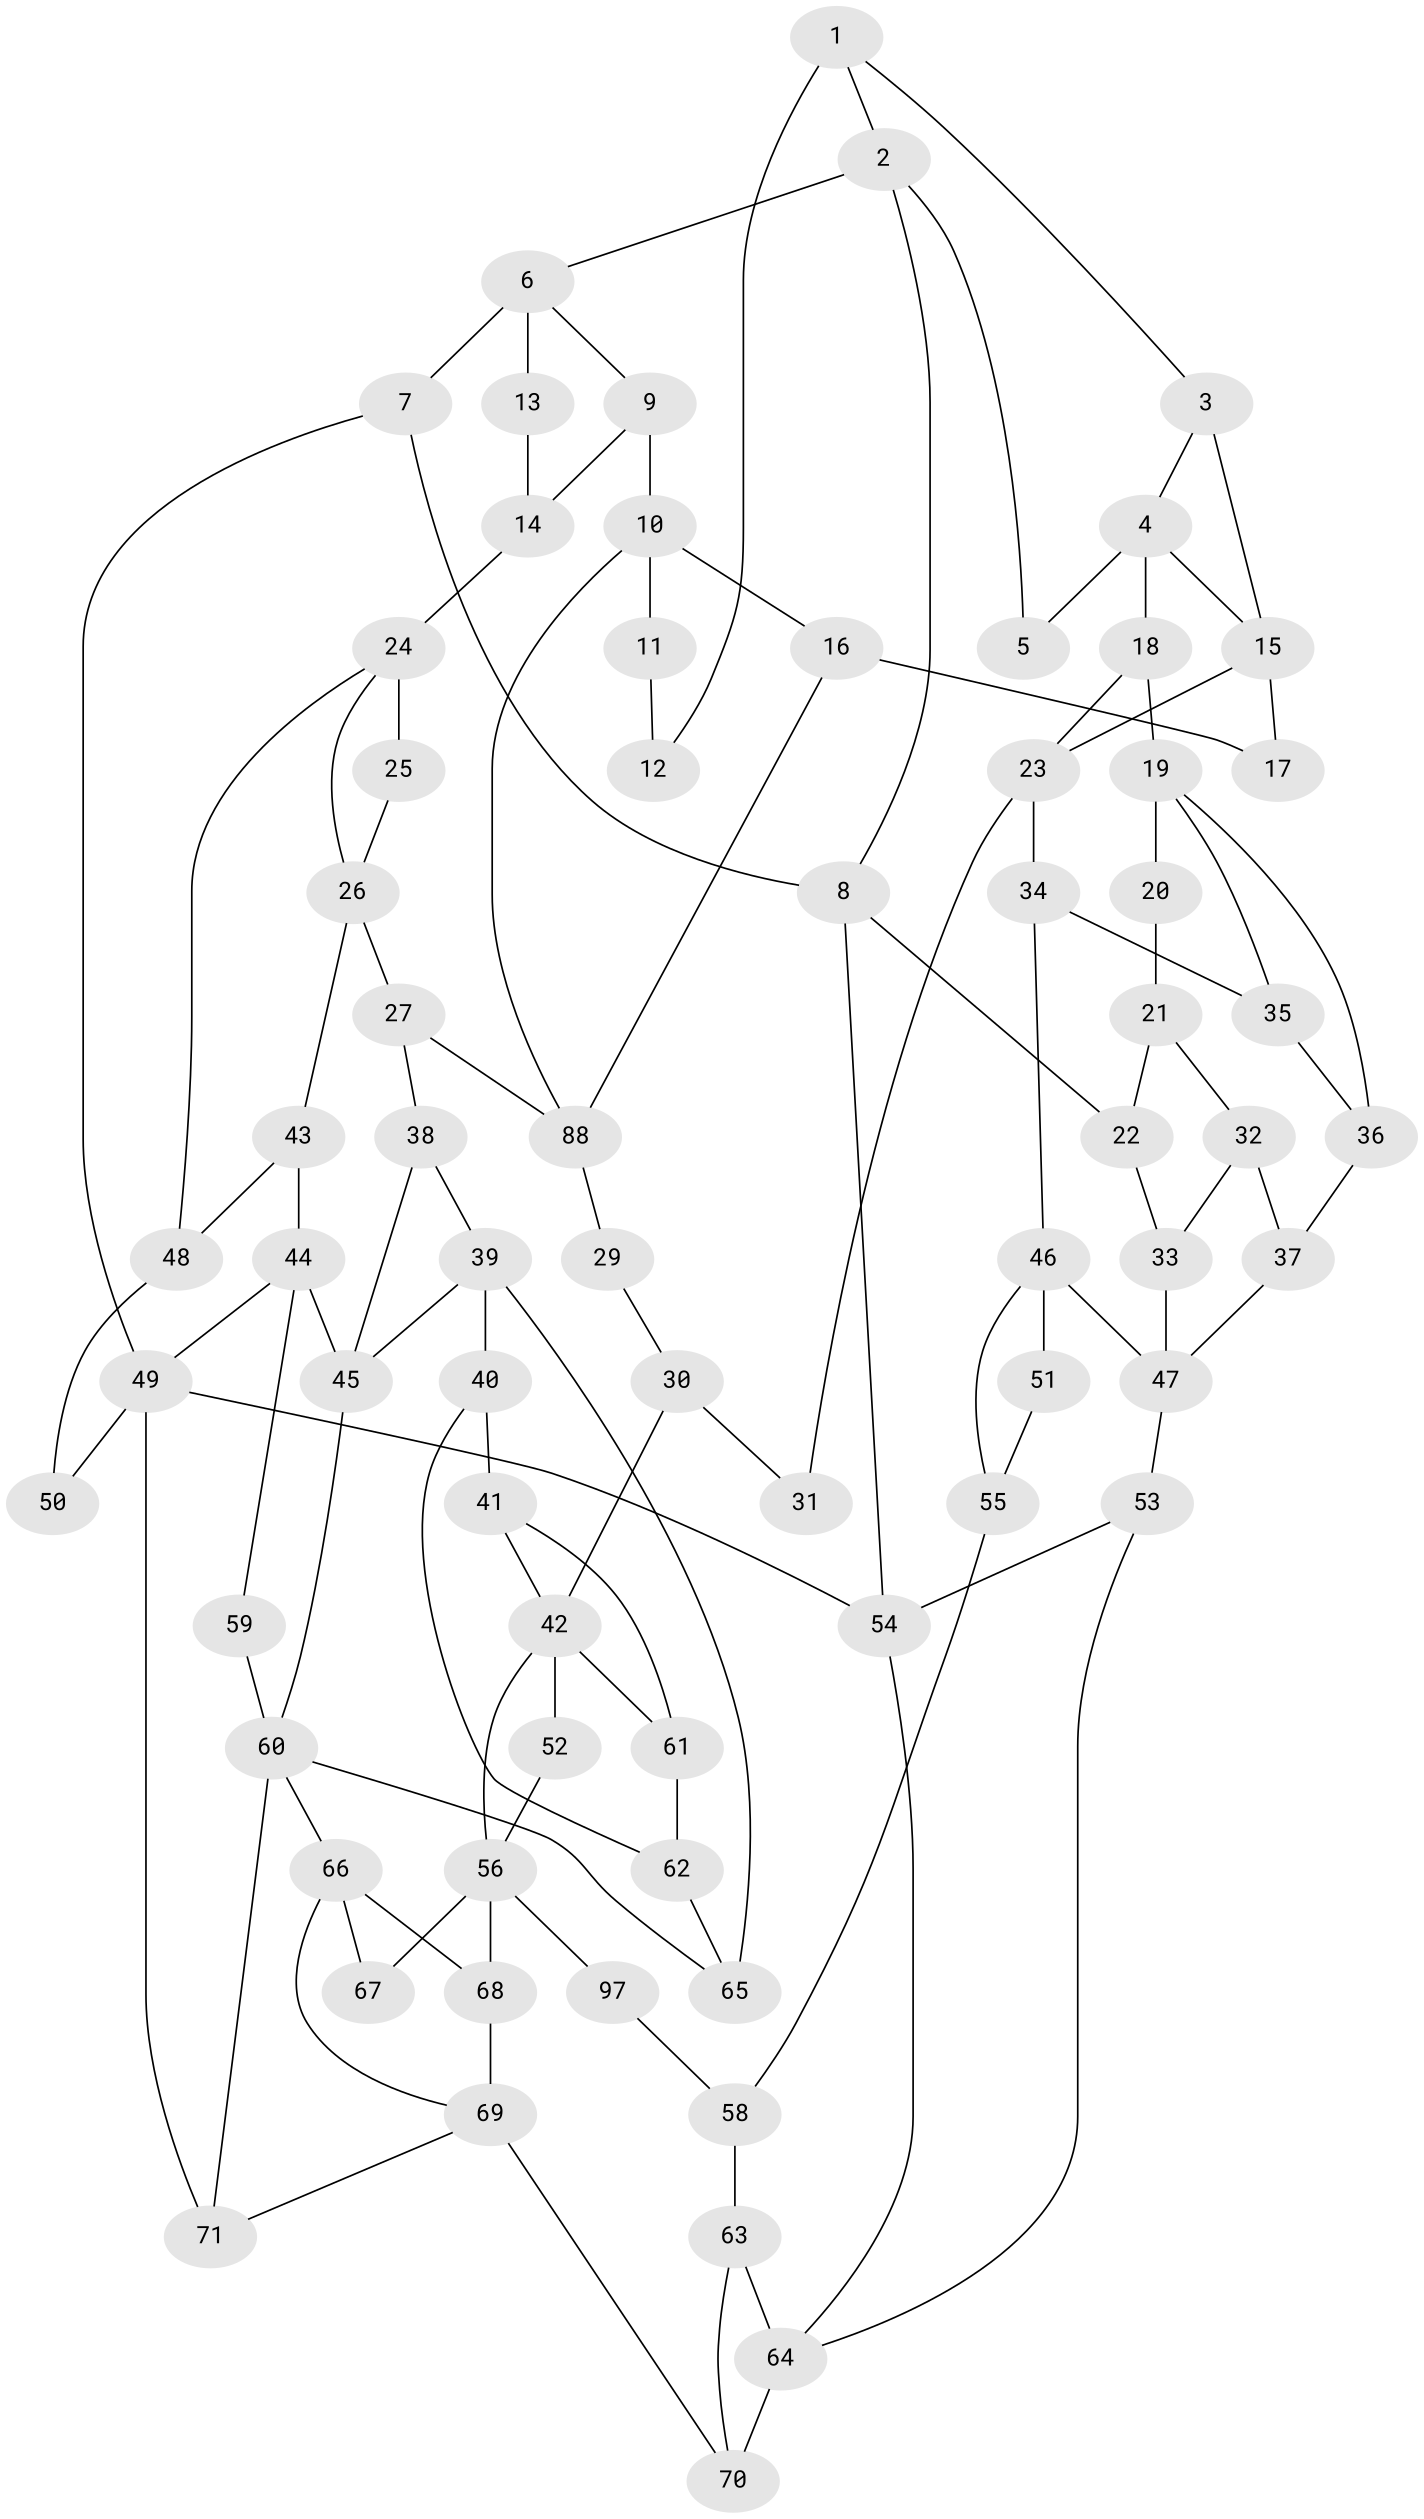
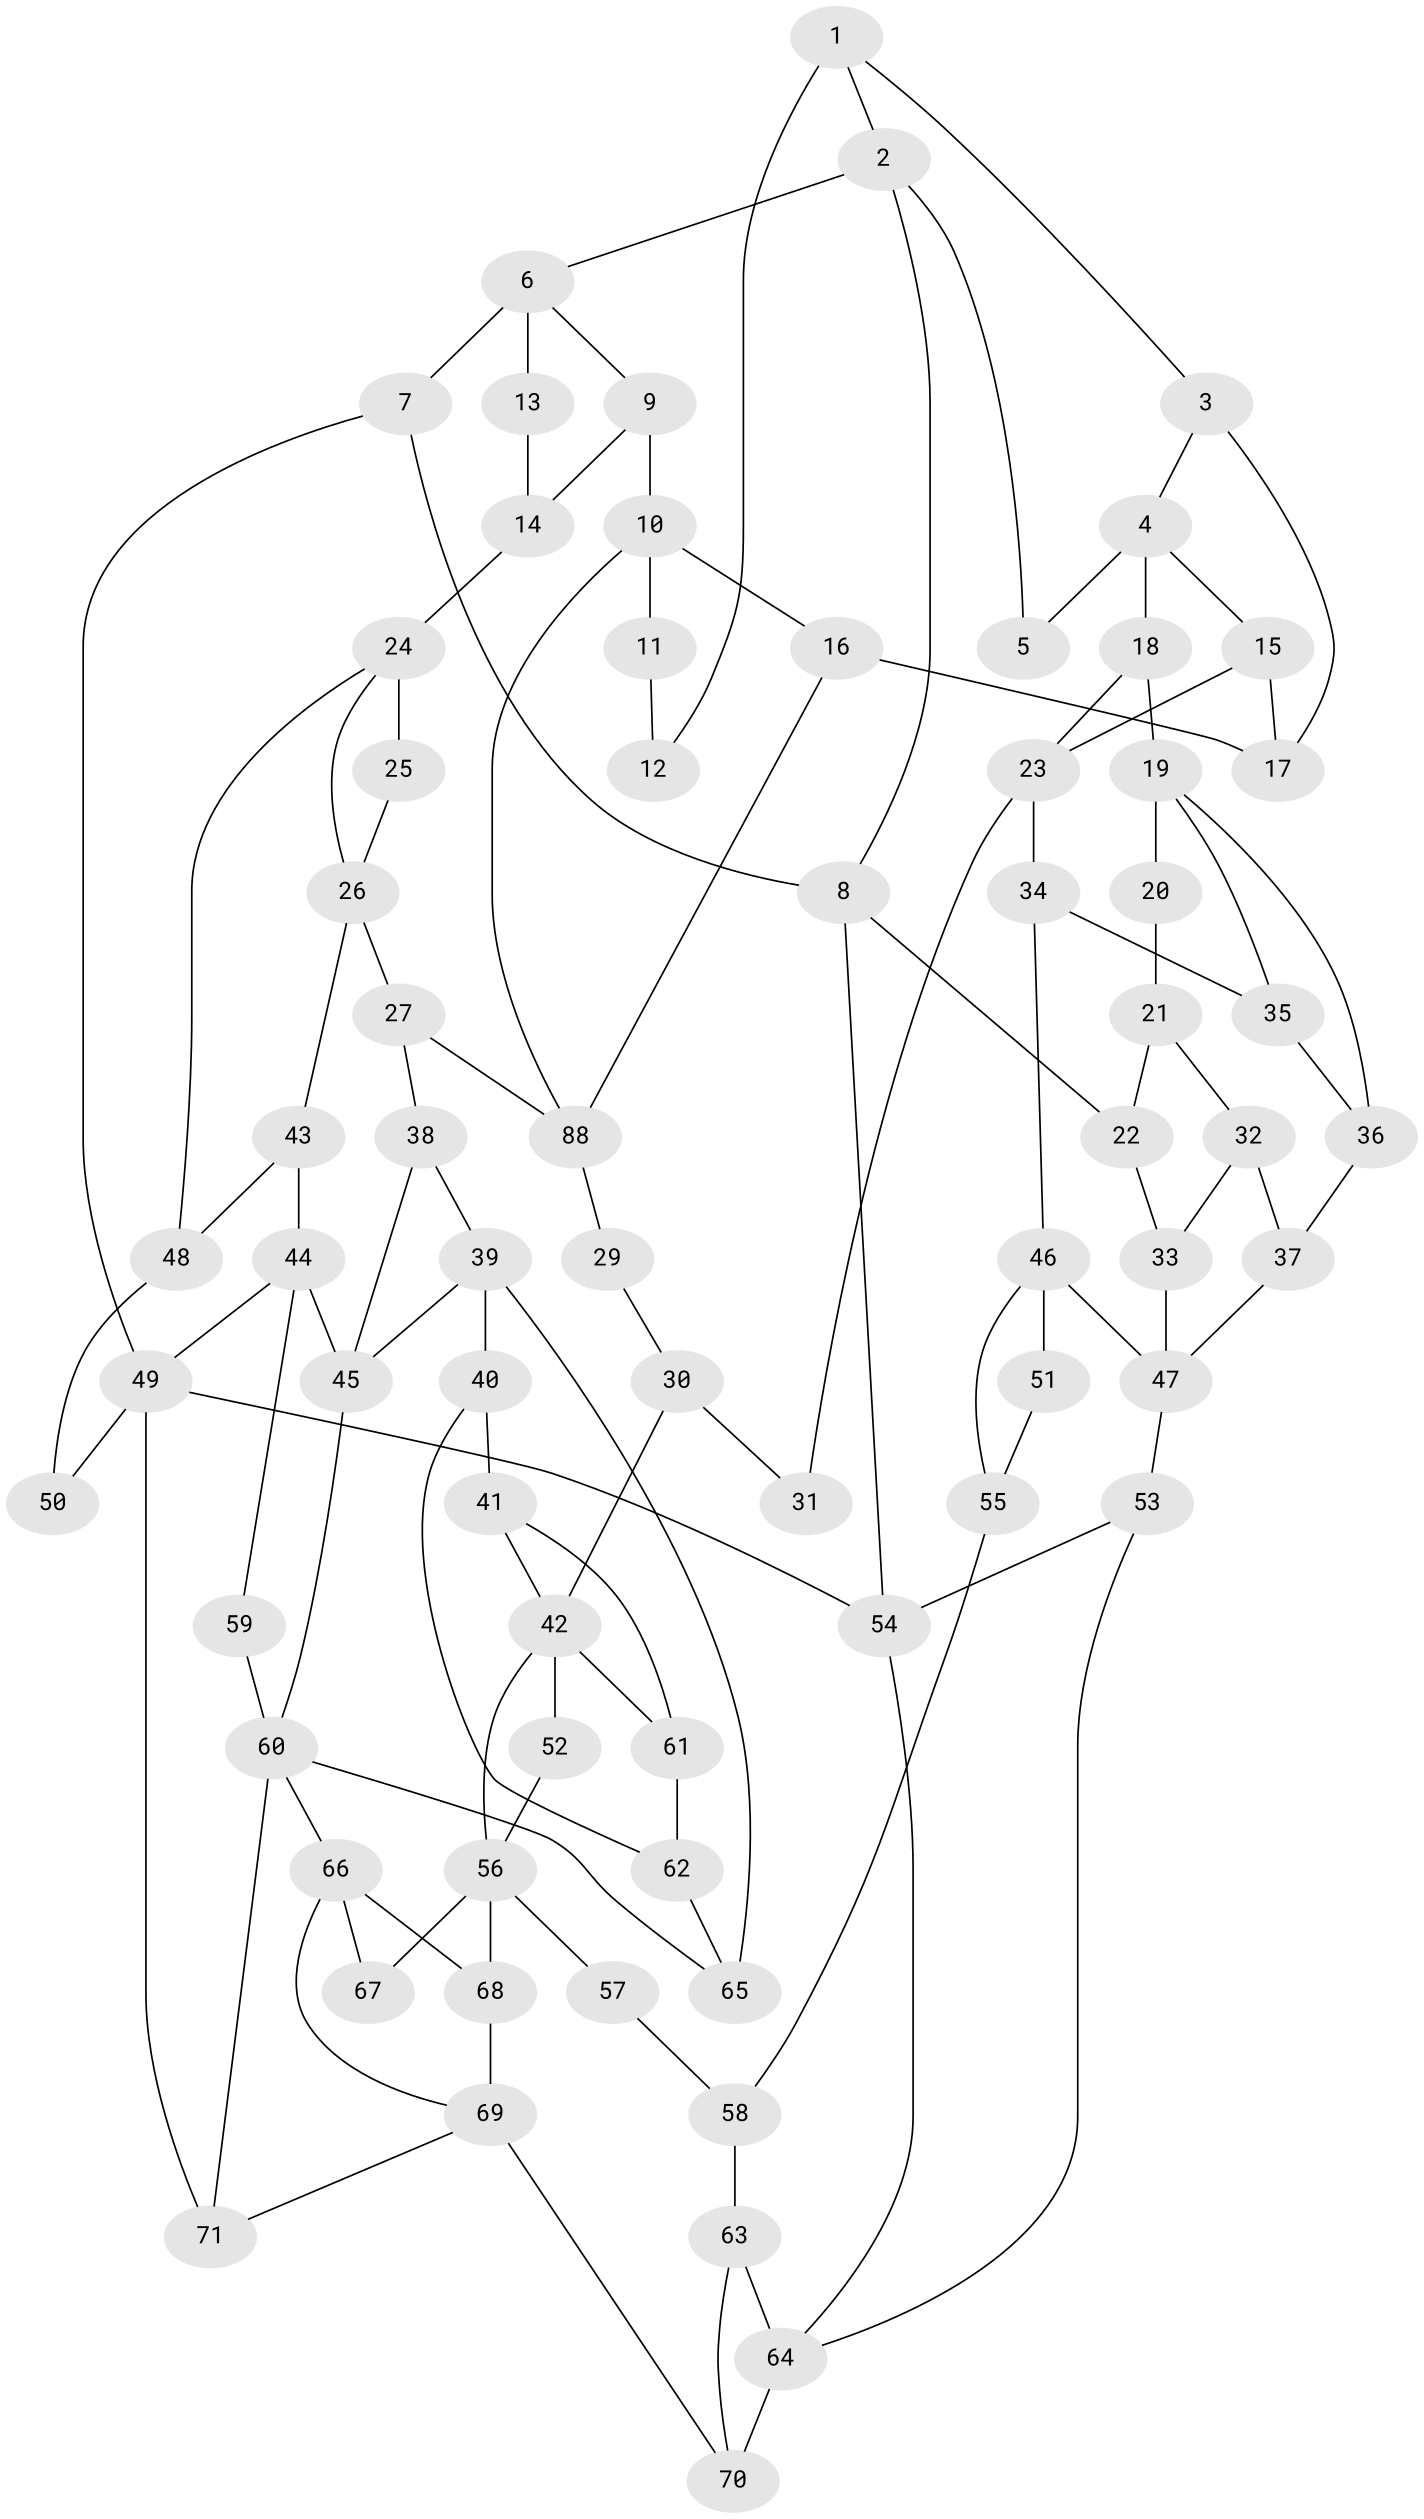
(1237, 526) -> (1316, 580)
(613, 1993) -> (613, 1993)
